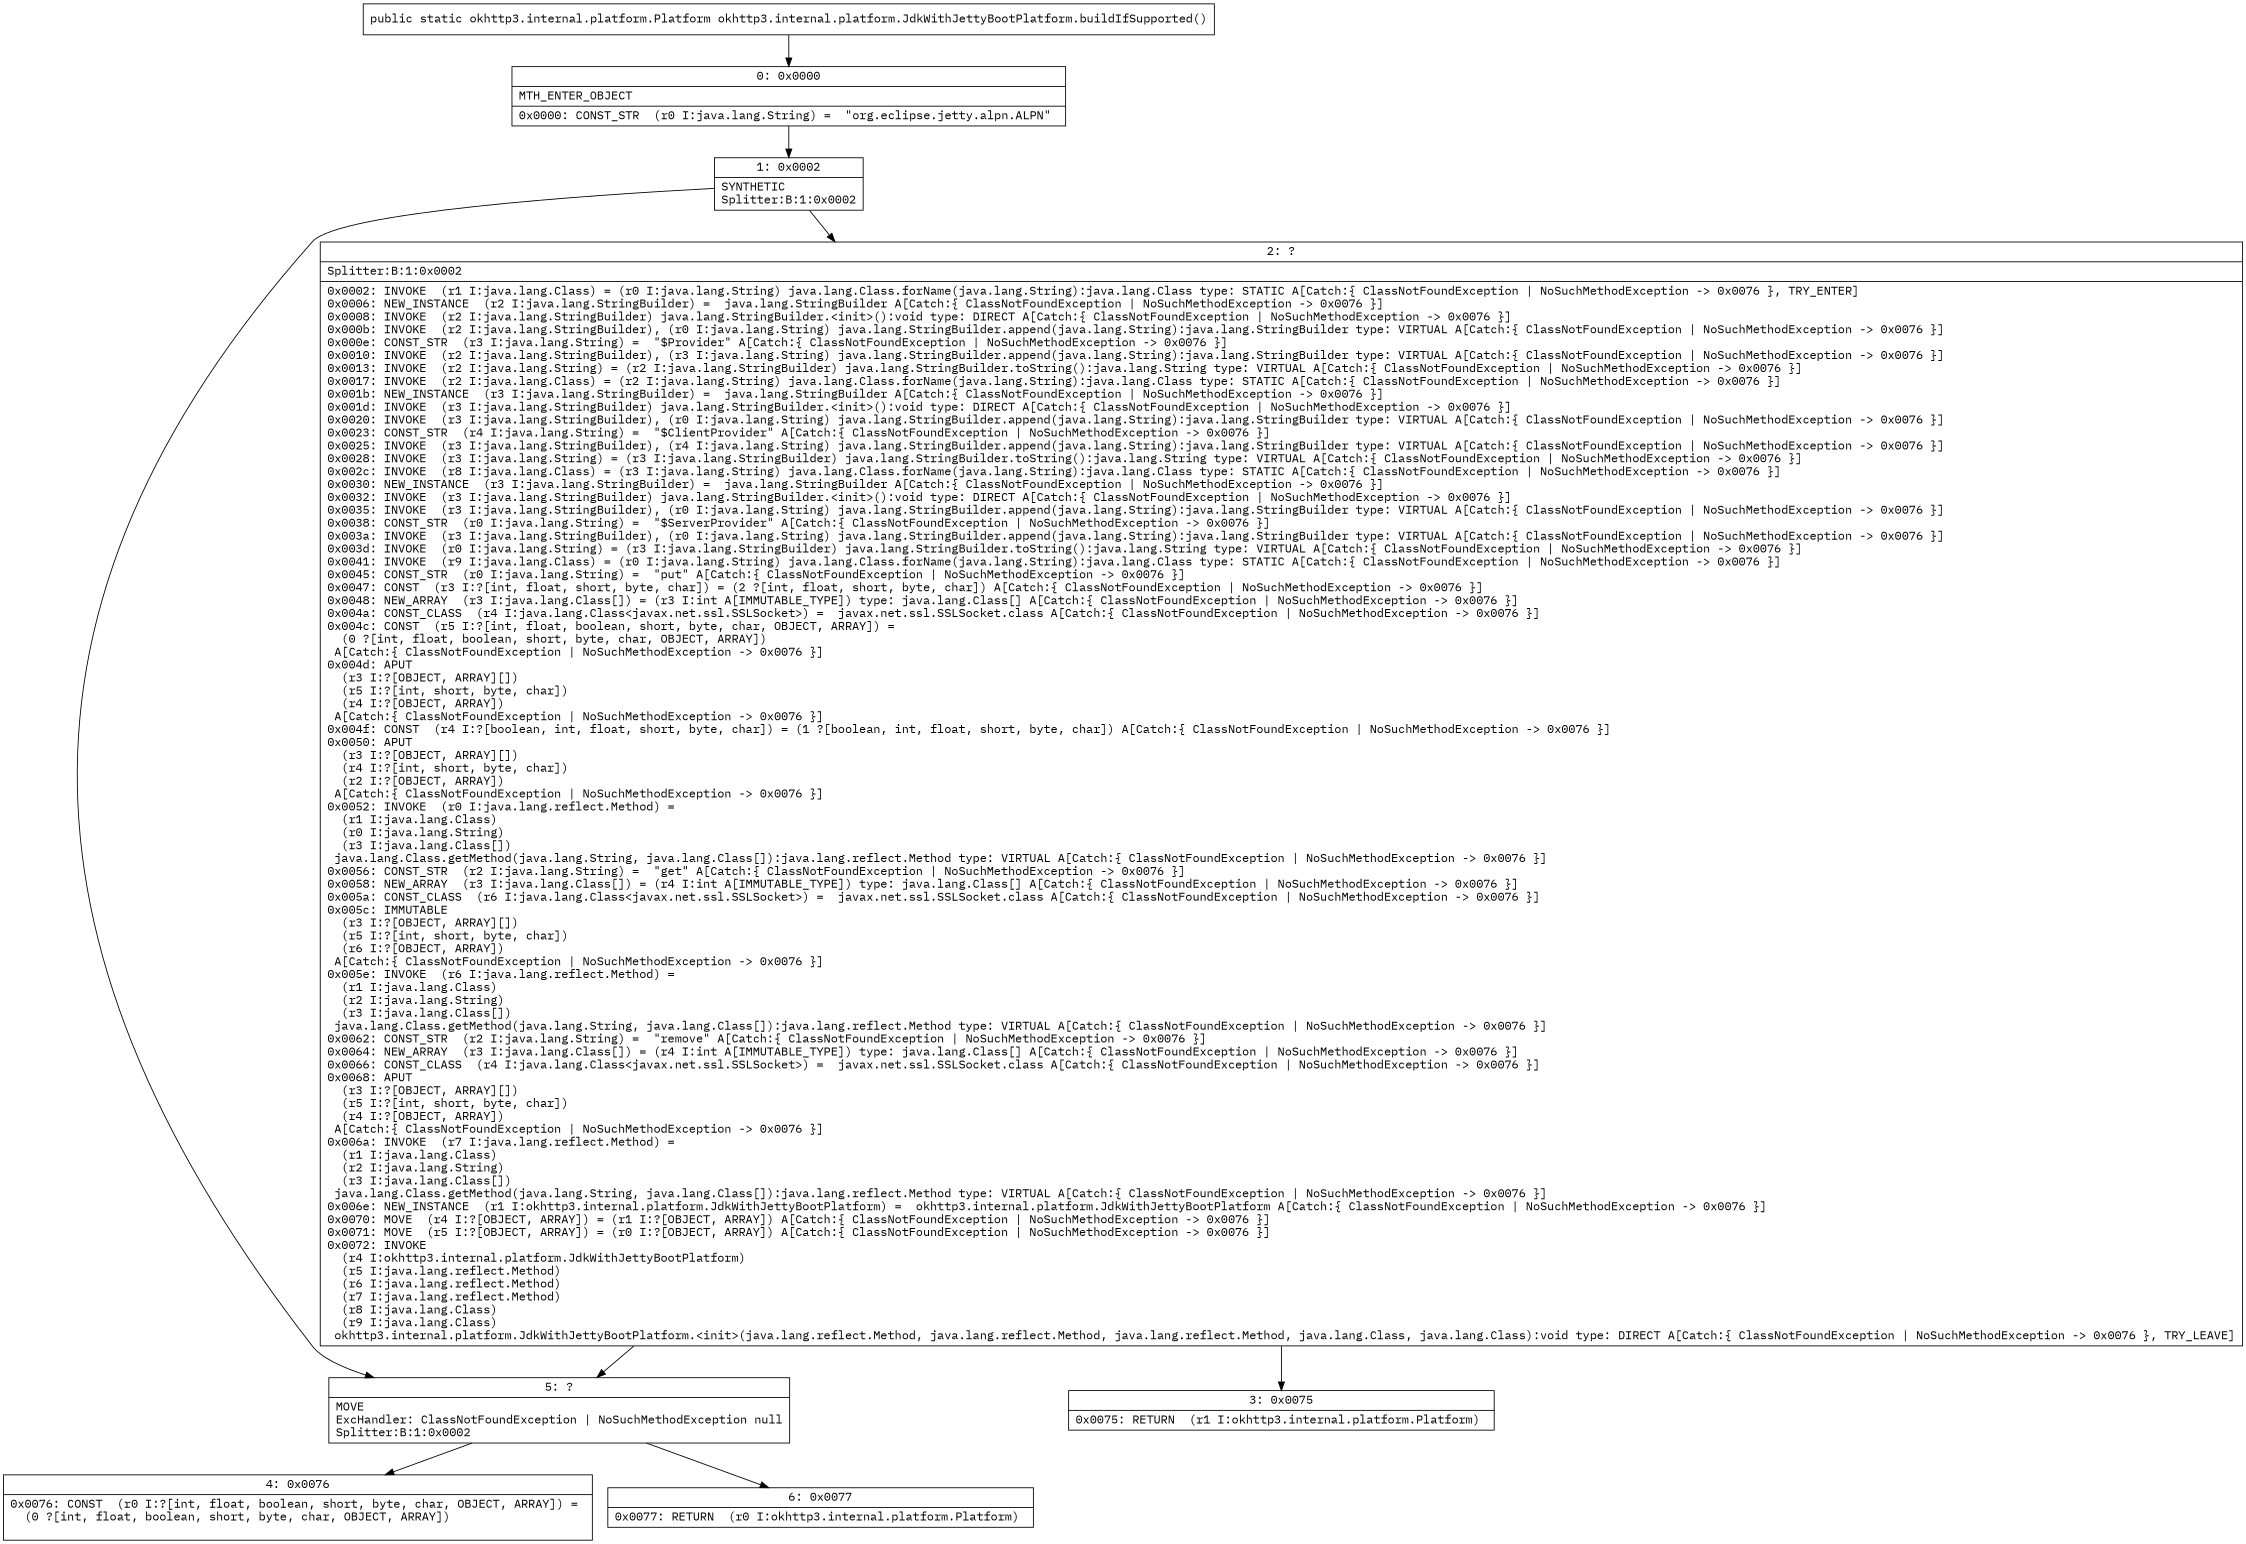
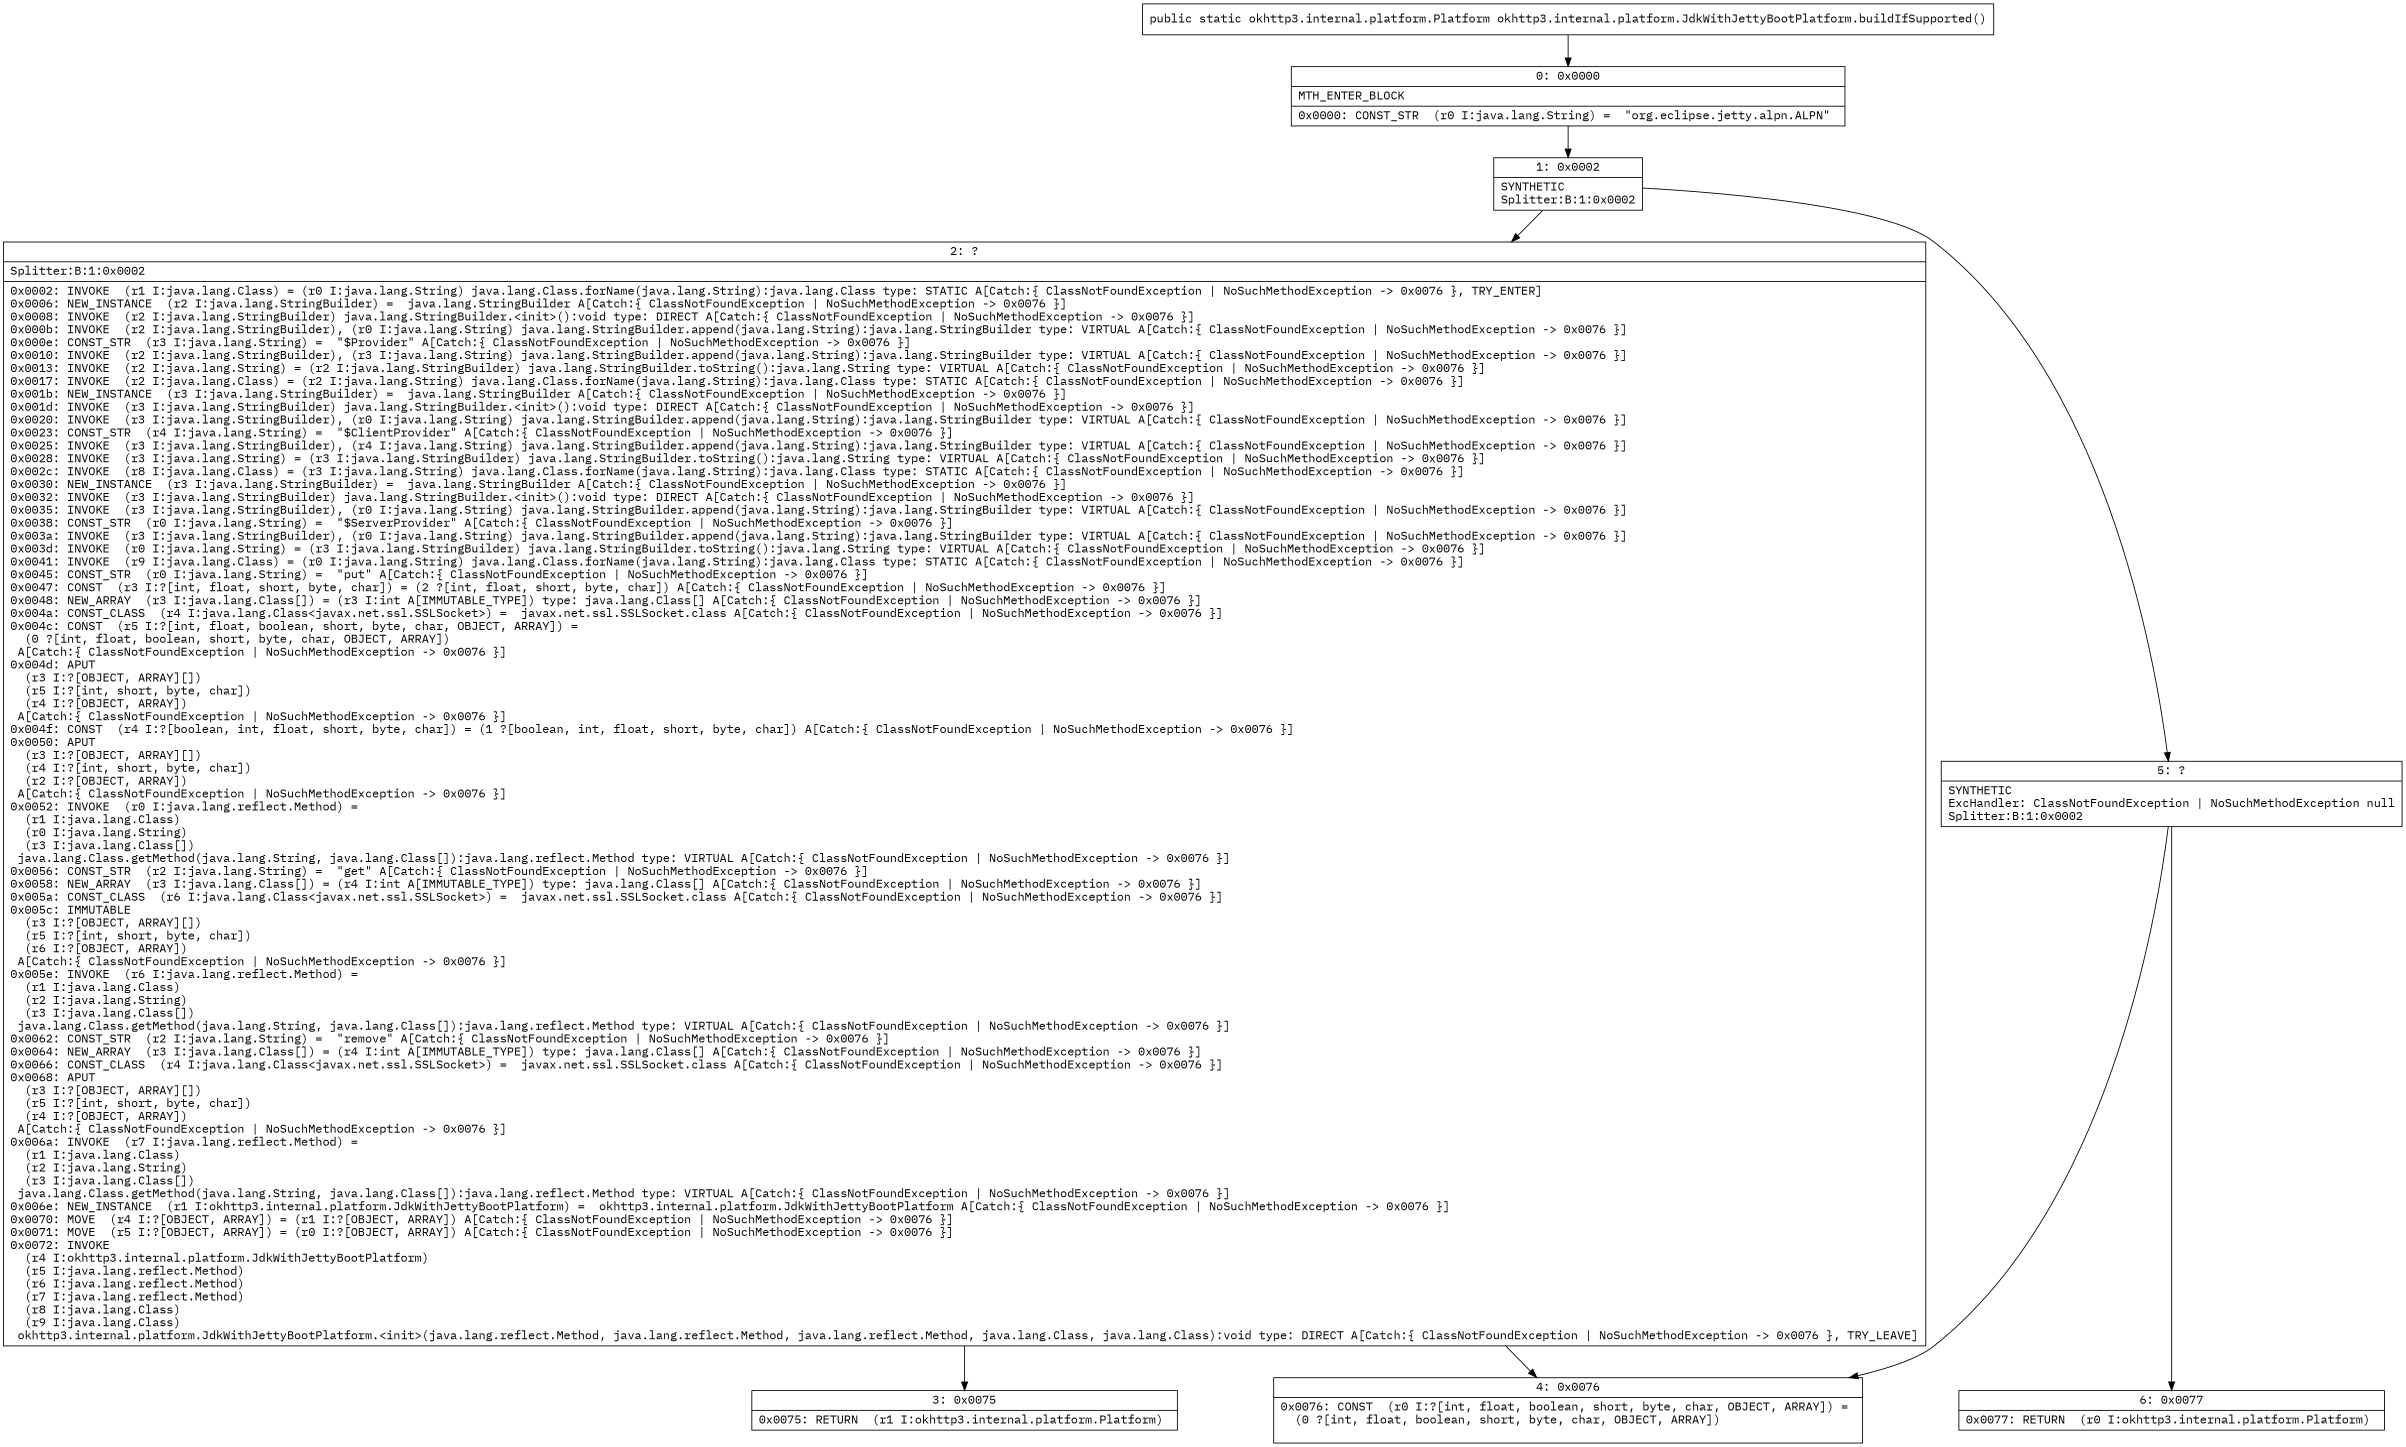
(576, 96) -> (1351, 96)
(619, 1359) -> (1518, 1359)
(350, 1407) -> (1980, 791)
